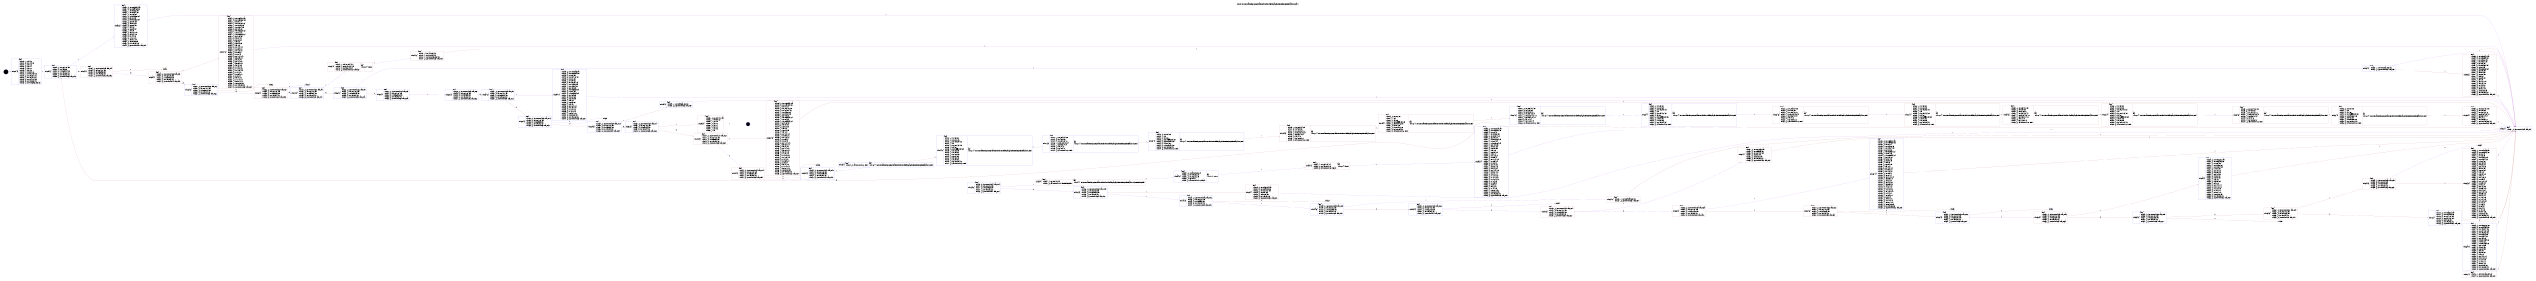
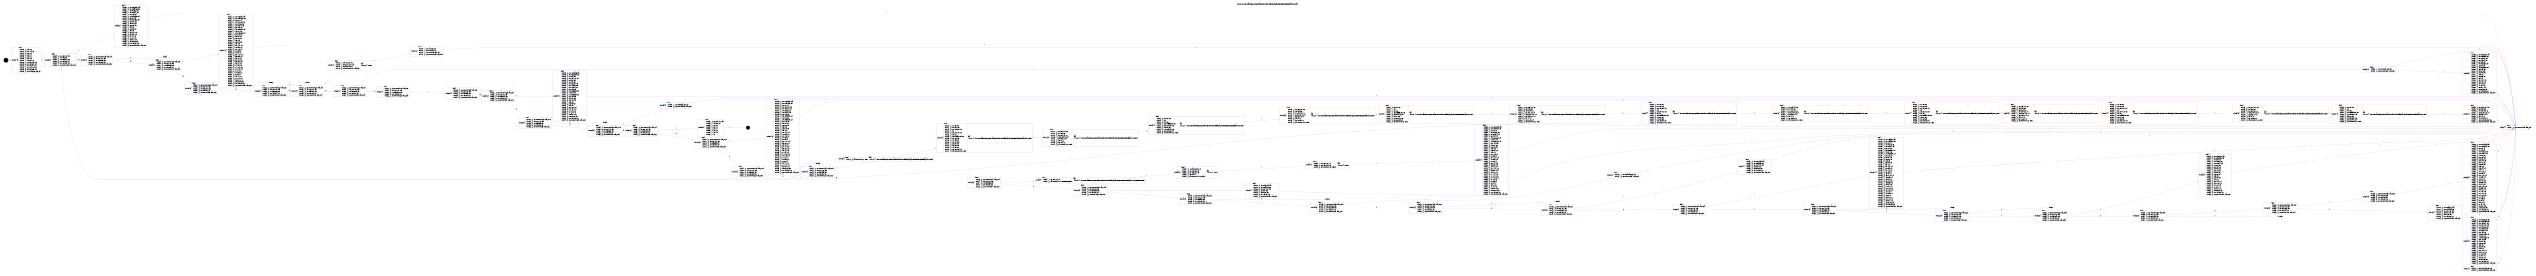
(2480, 145) -> none
